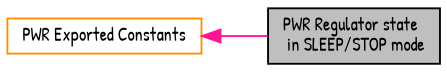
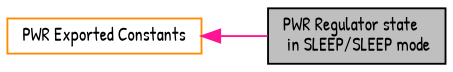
(354, 36) -> (357, 36)
